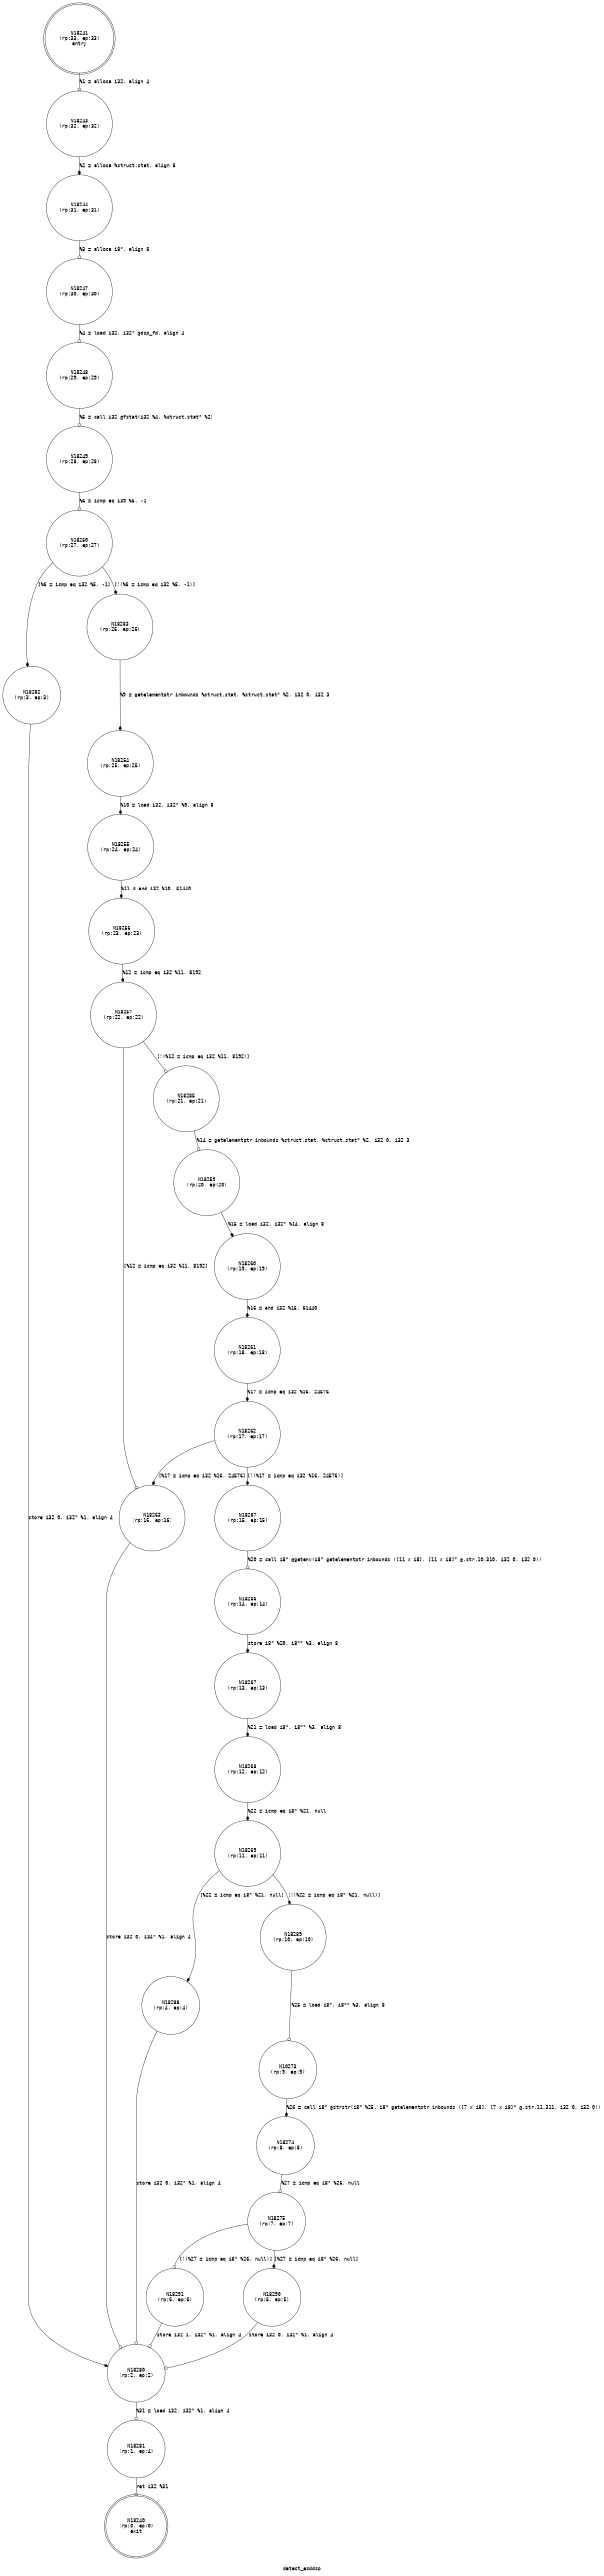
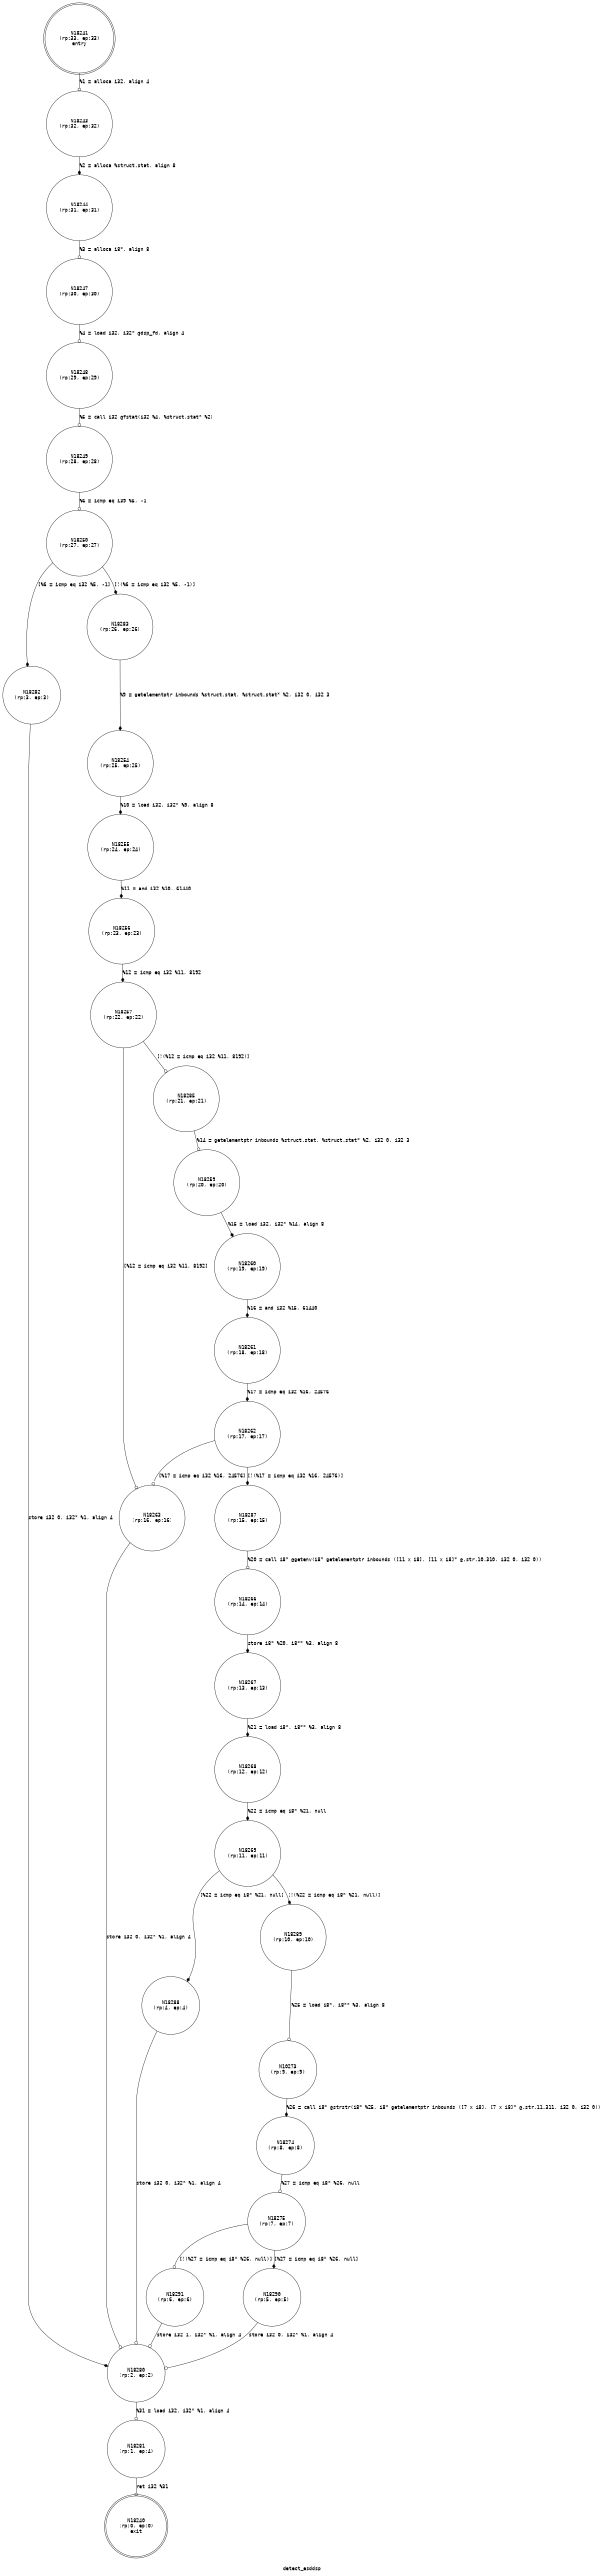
(180, 1455) -> (180, 1455)
(149, 1937) -> (149, 1937)
